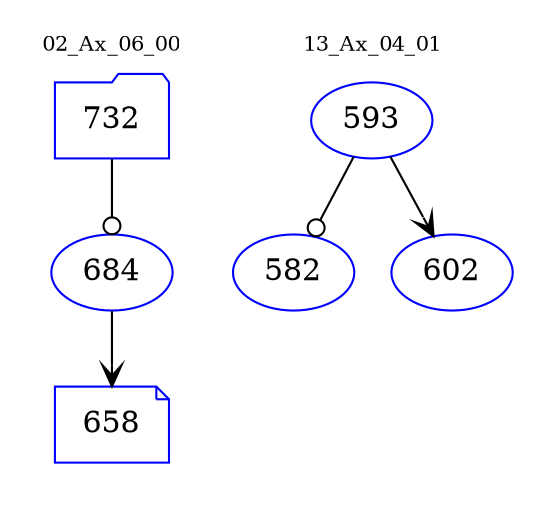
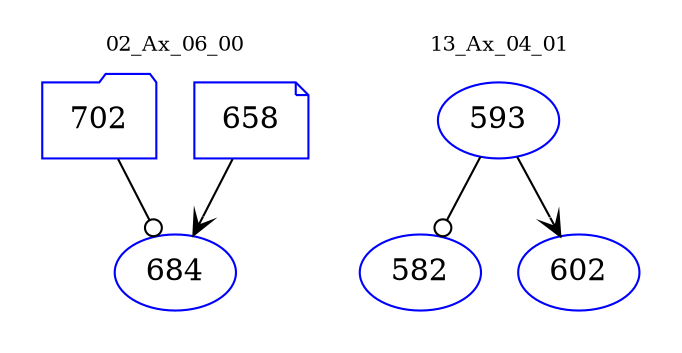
(112, 120) -> (99, 120)
(112, 338) -> (218, 188)
